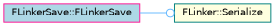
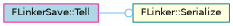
(72, 13) -> (51, 13)
